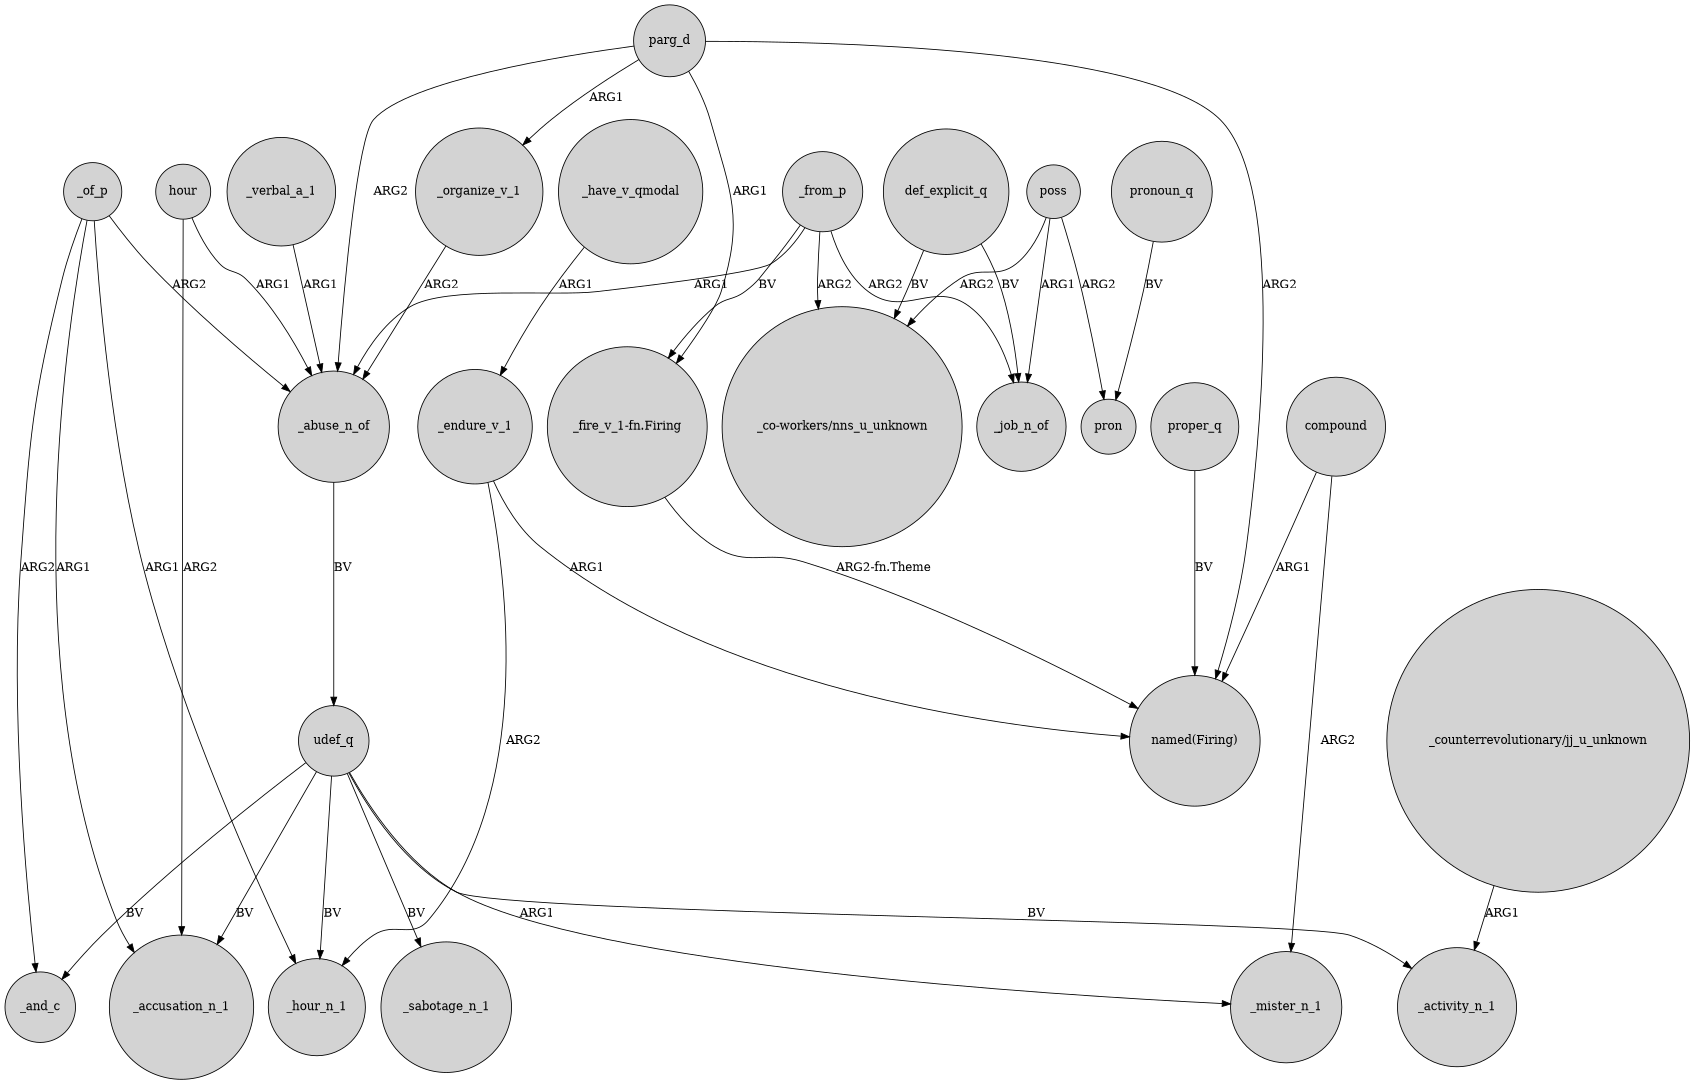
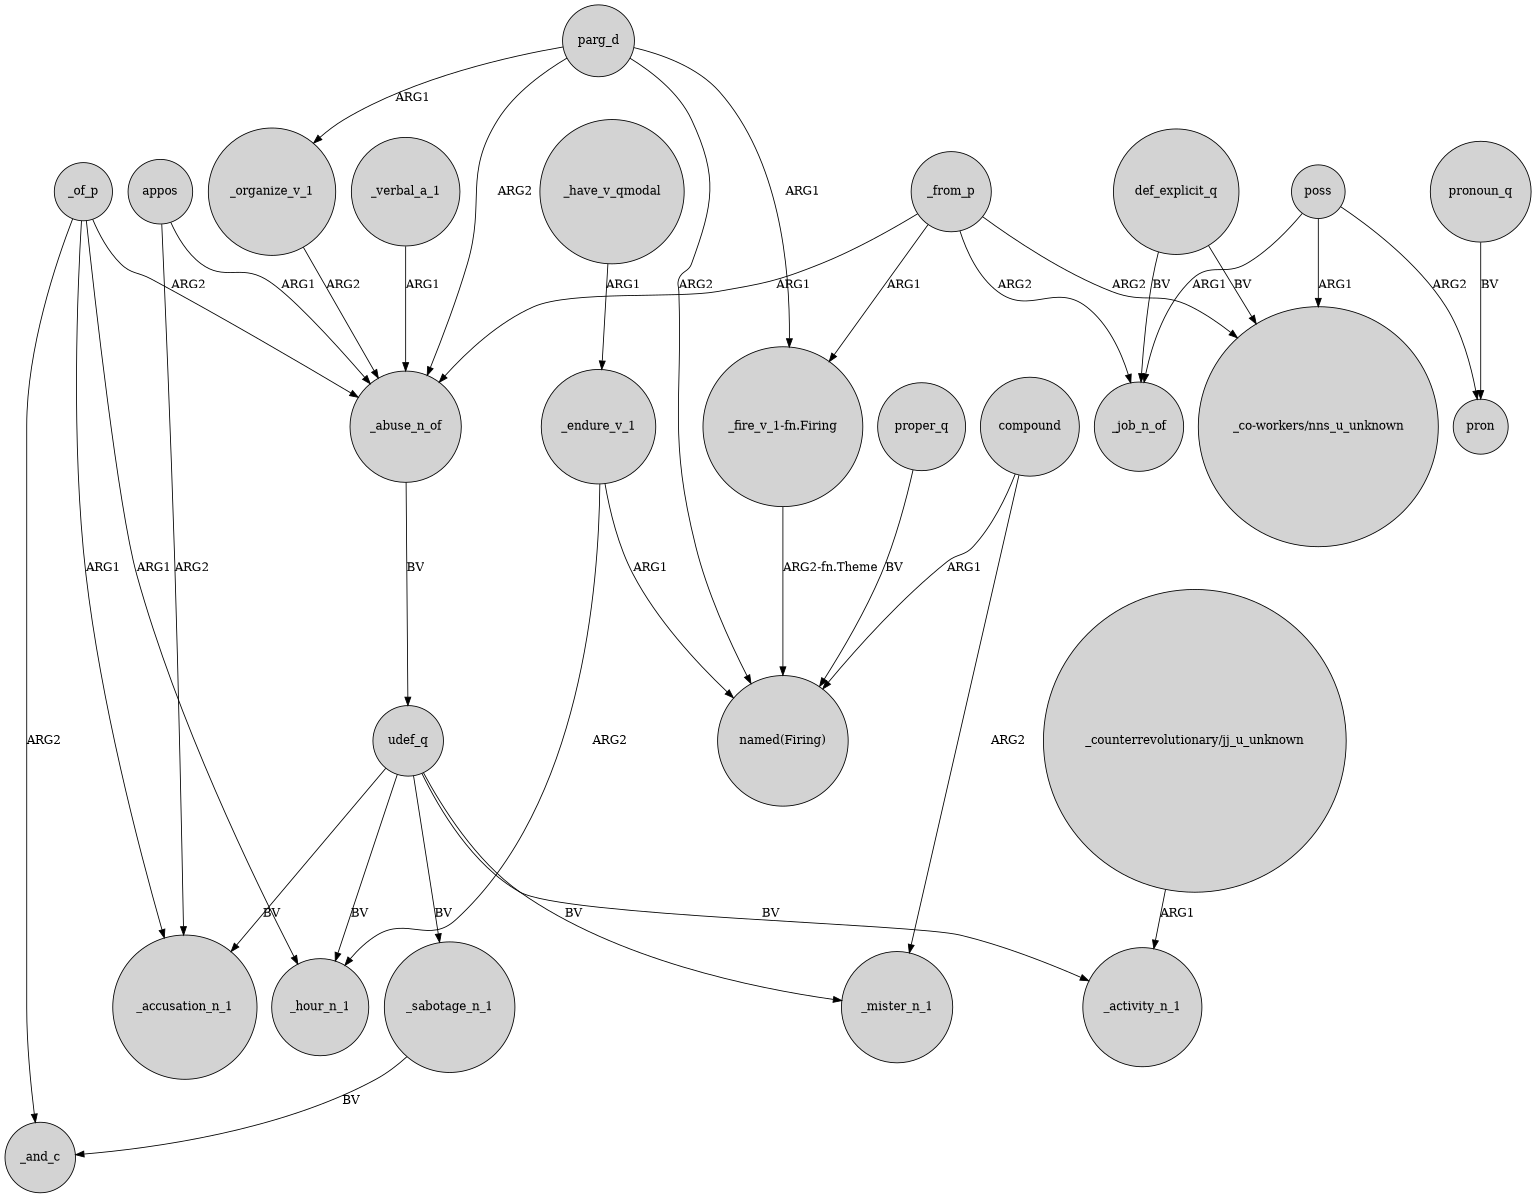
(183, 192) -> (160, 192)
(767, 285) -> (904, 285)
(977, 285) -> (1336, 285)
(188, 857) -> (252, 1126)
(537, 914) -> (574, 914)
